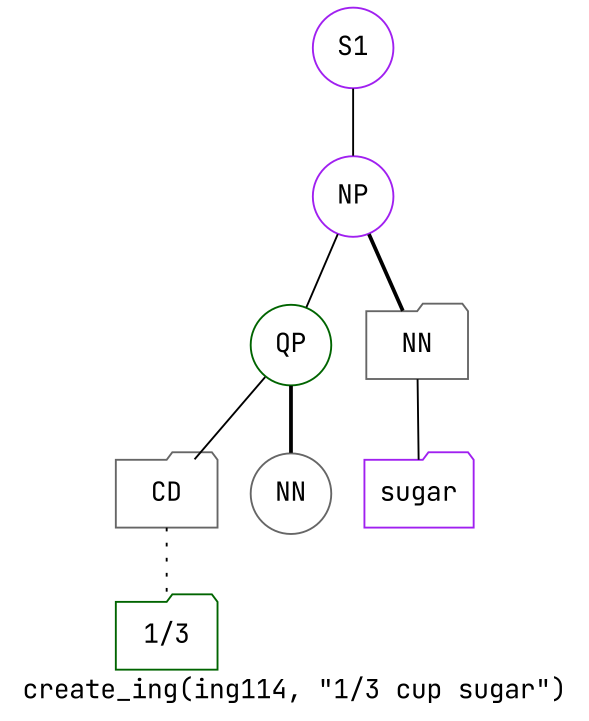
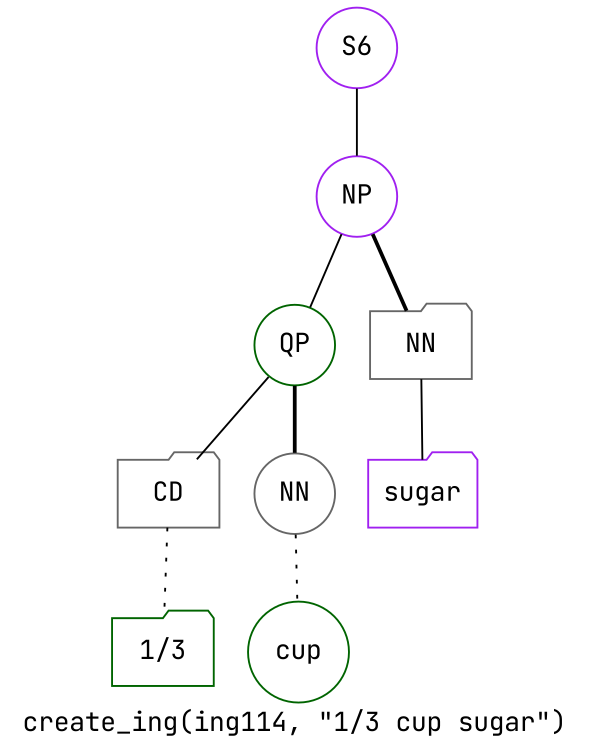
(353, 48) -> (357, 48)
none -> (299, 652)
